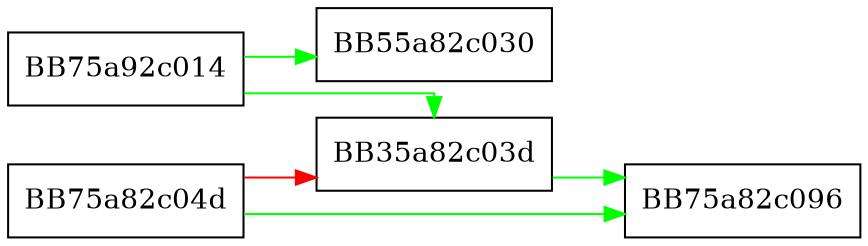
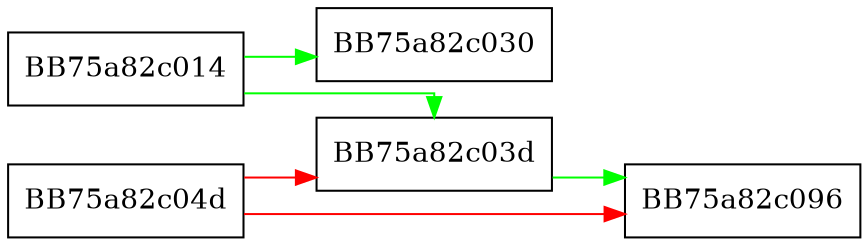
(434, 45) -> (434, 45)
(126, 69) -> (126, 69)
(434, 154) -> (434, 154)
(424, 214) -> (424, 214)
